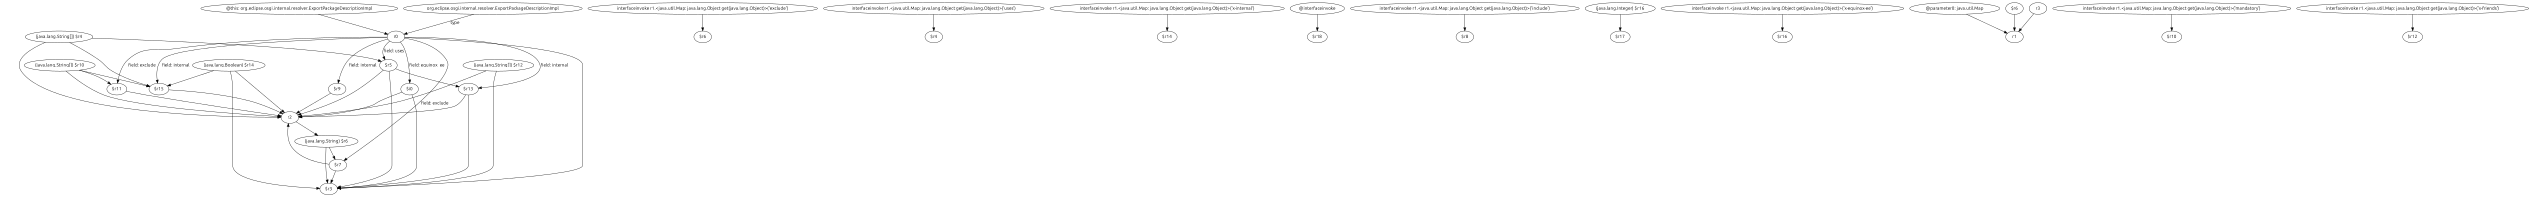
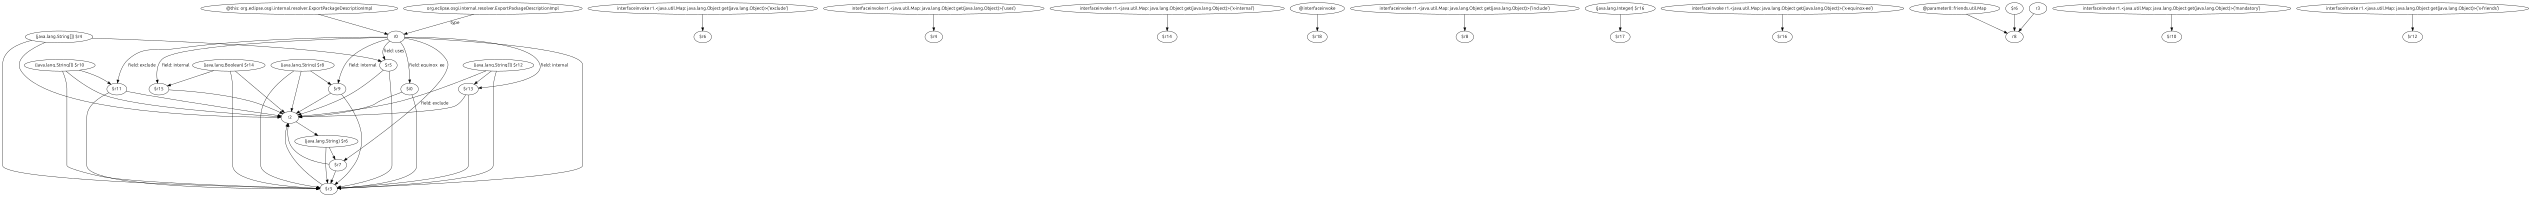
(1955, 8) -> (1955, 8)
(2014, 37) -> (2014, 37)
none -> (303, 65)
(107, 67) -> (88, 180)
(113, 78) -> (92, 174)
(425, 78) -> (484, 77)
none -> (362, 140)
none -> (295, 160)
none -> (90, 168)
